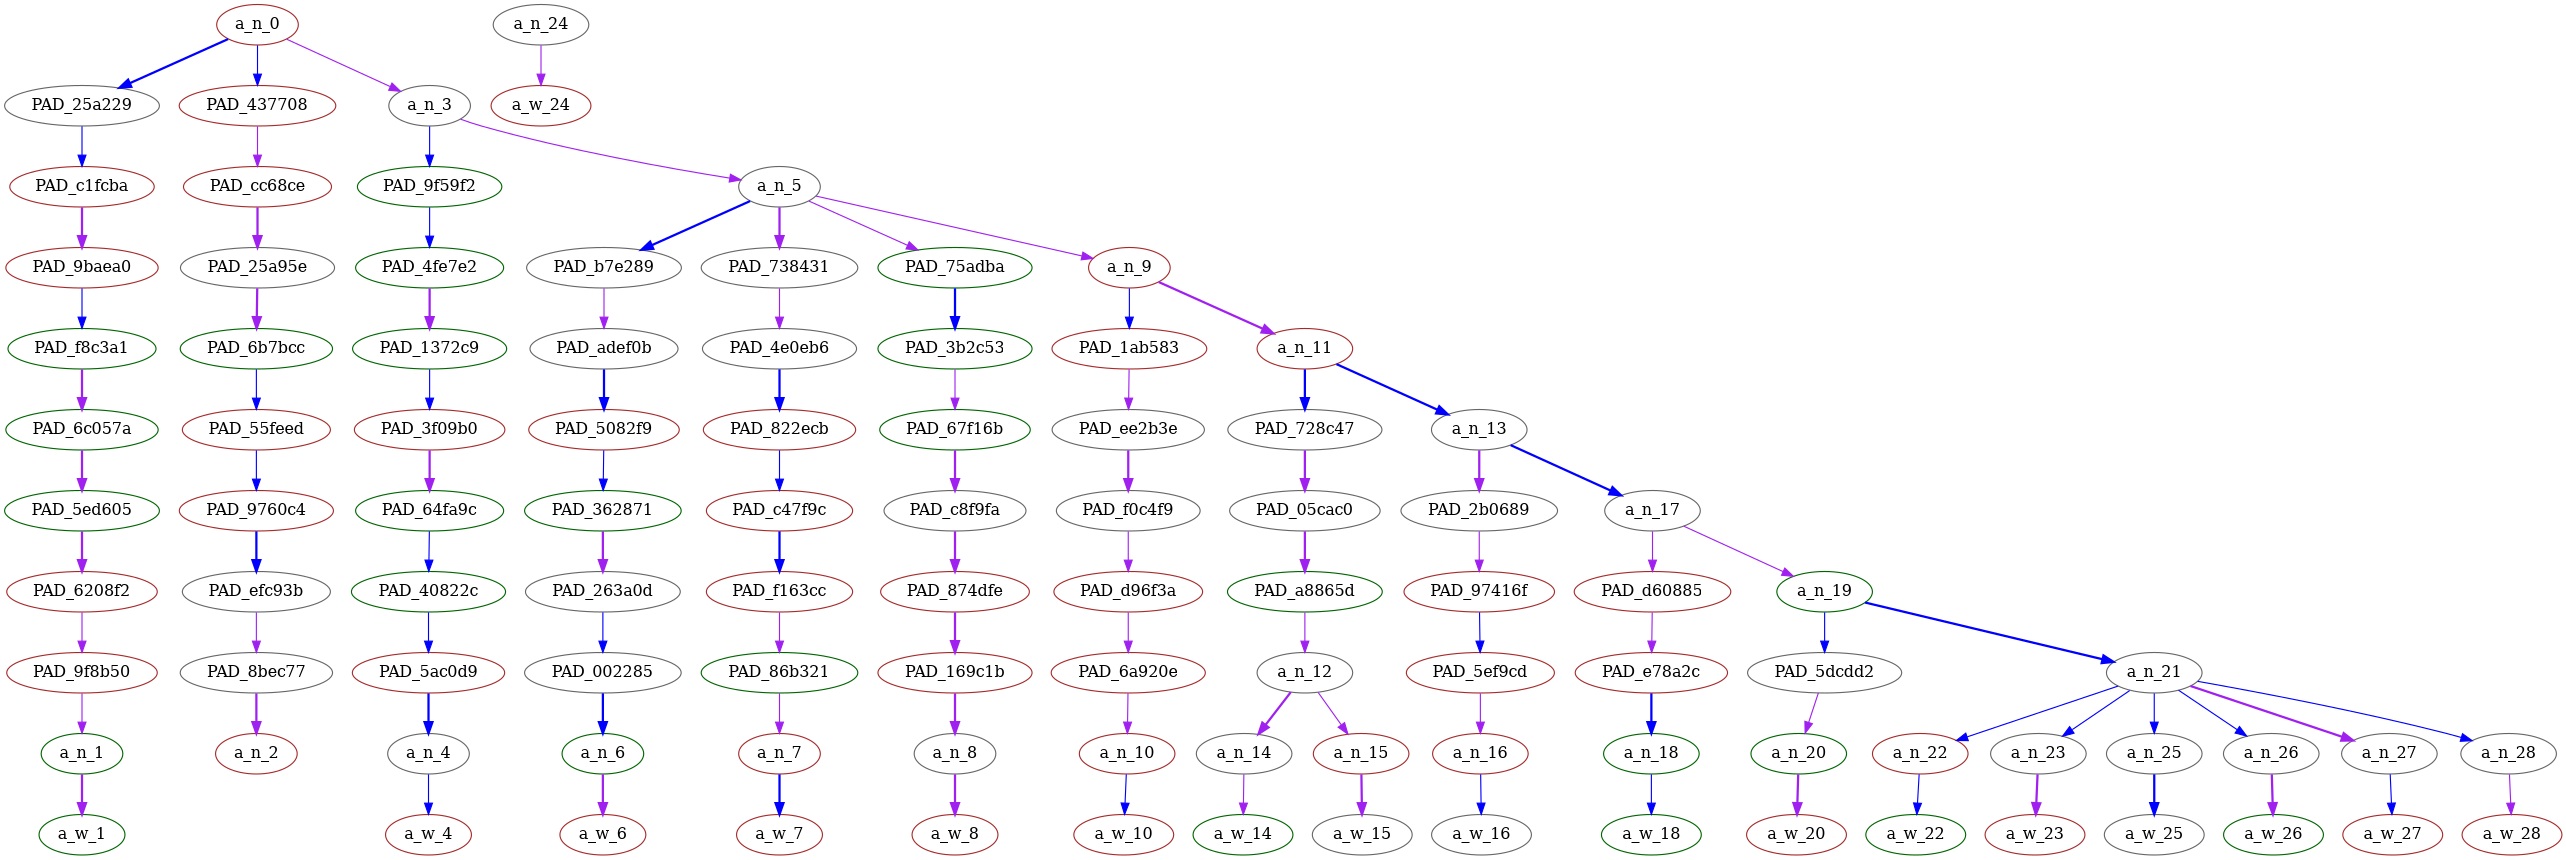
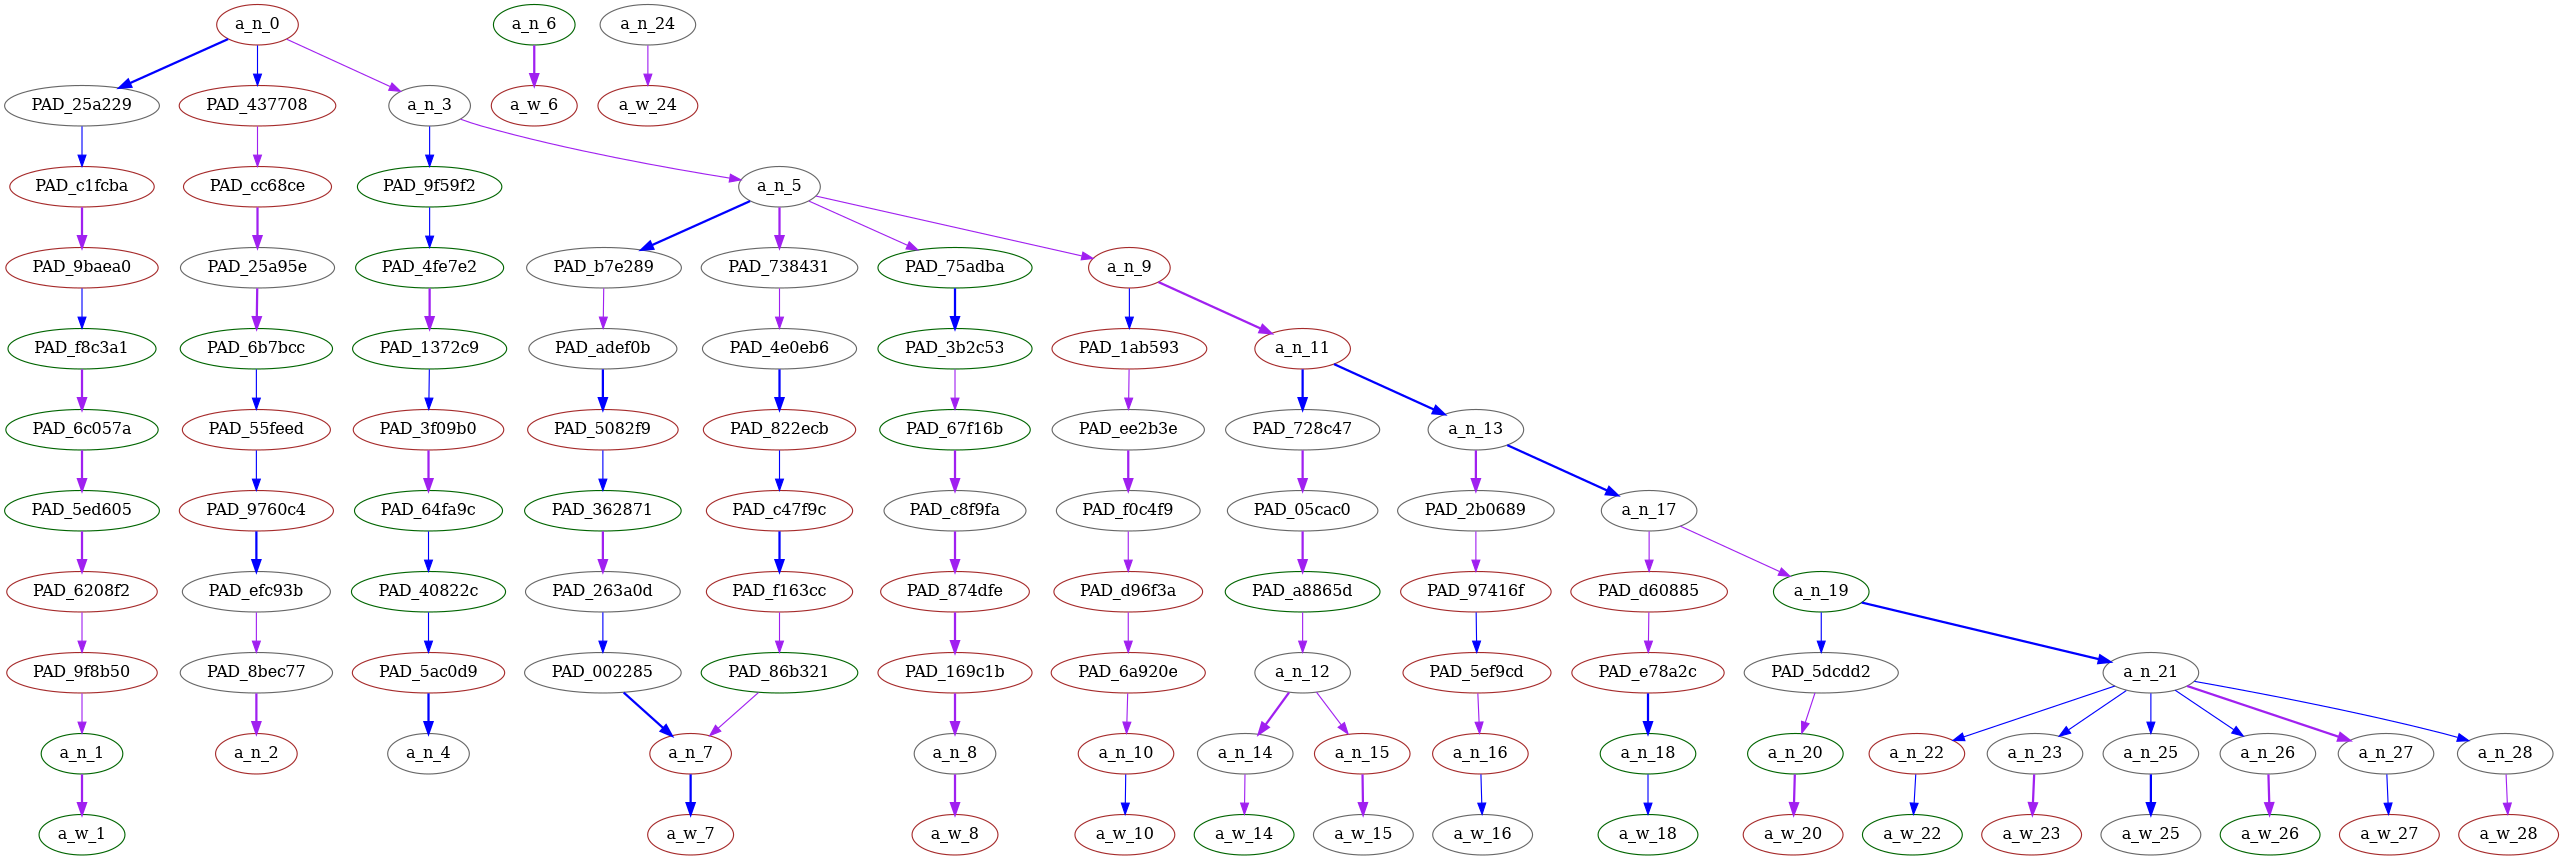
(1129, 349) -> (1129, 349)
(603, 708) -> (644, 710)
(429, 835) -> none
